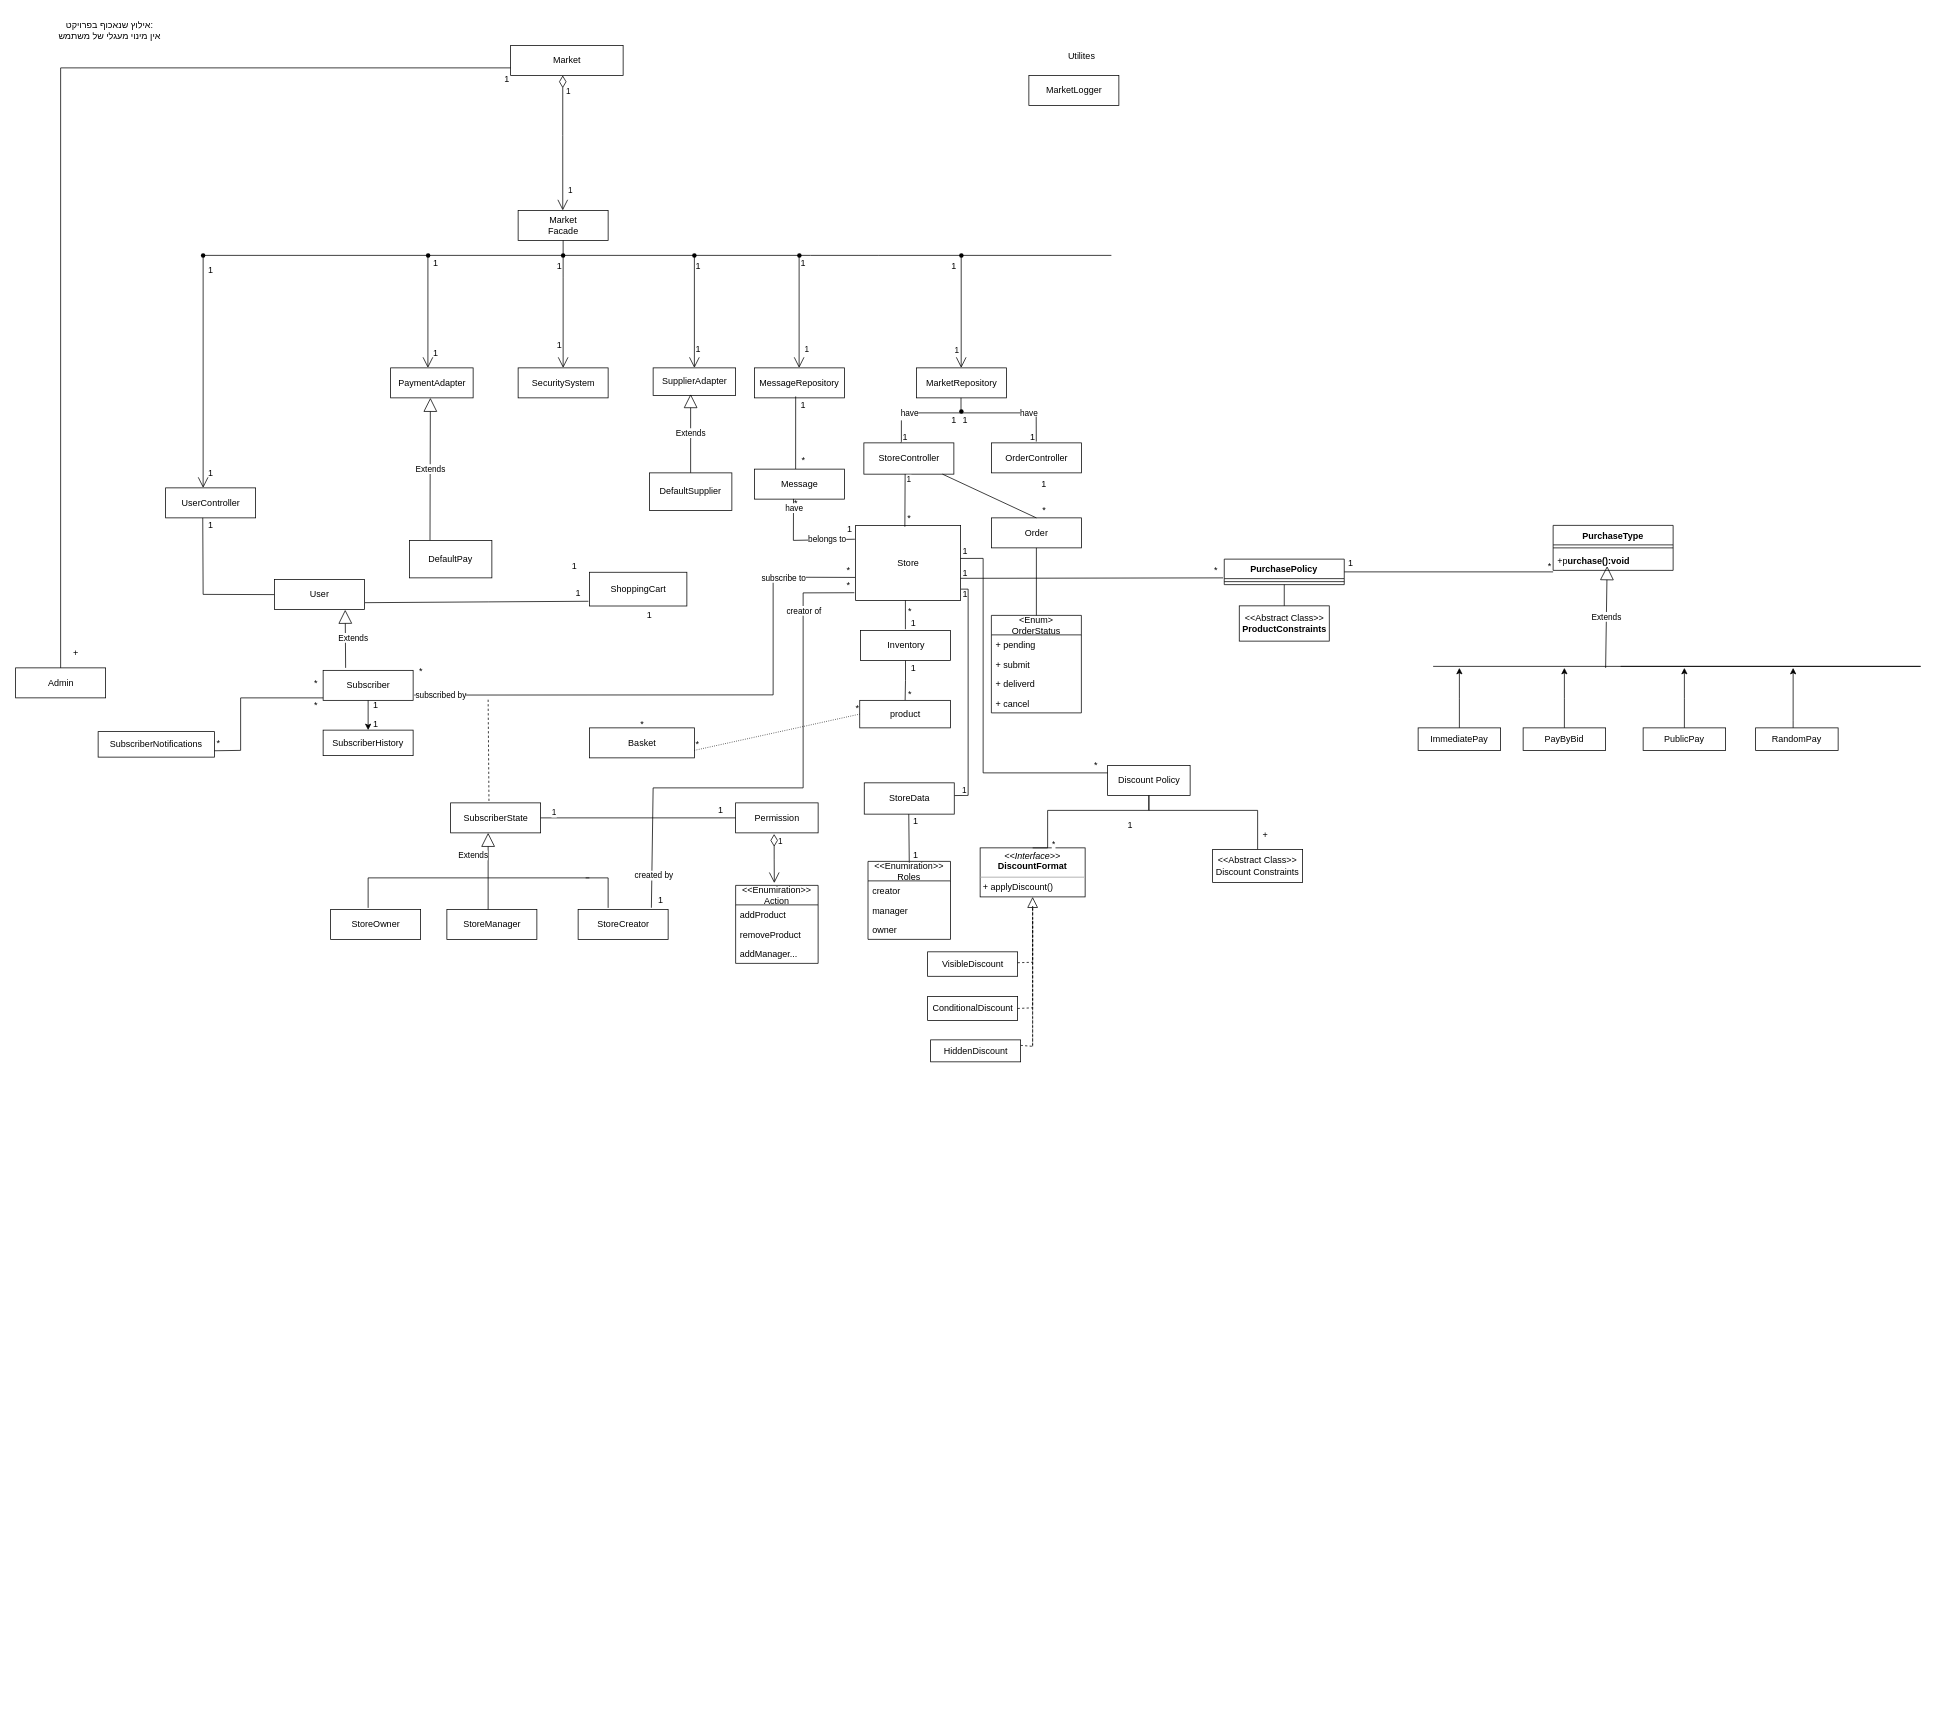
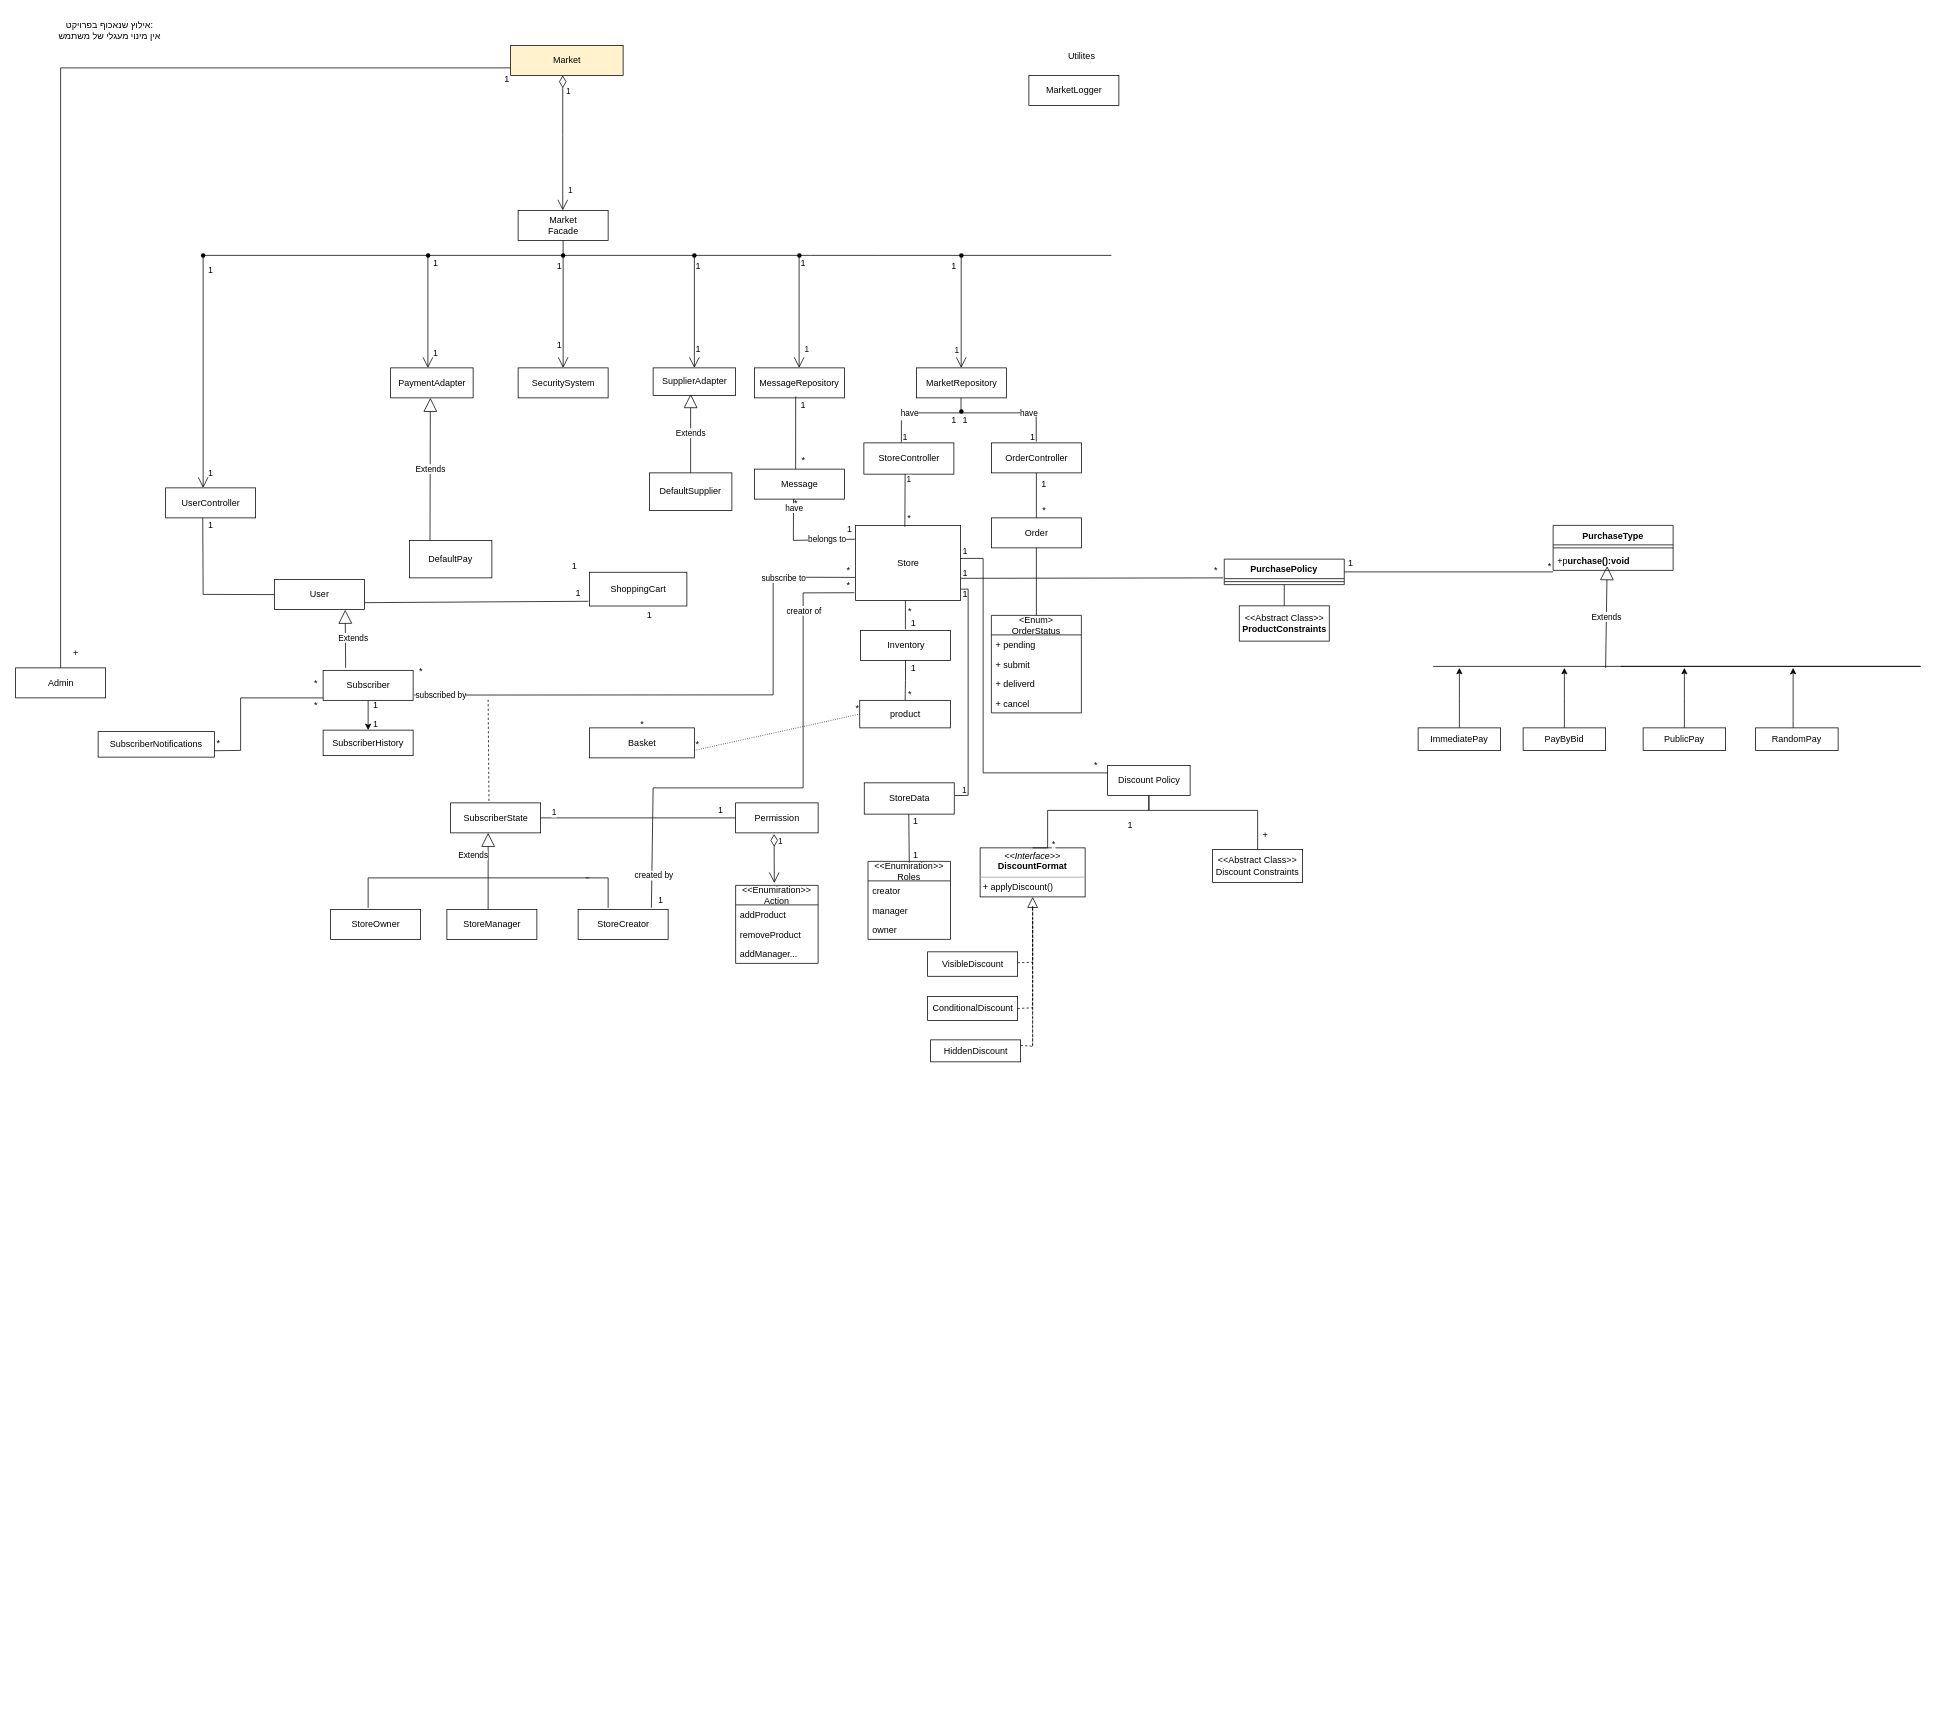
(567, 60) -> (567, 60)
(990, 496) -> (1036, 496)
